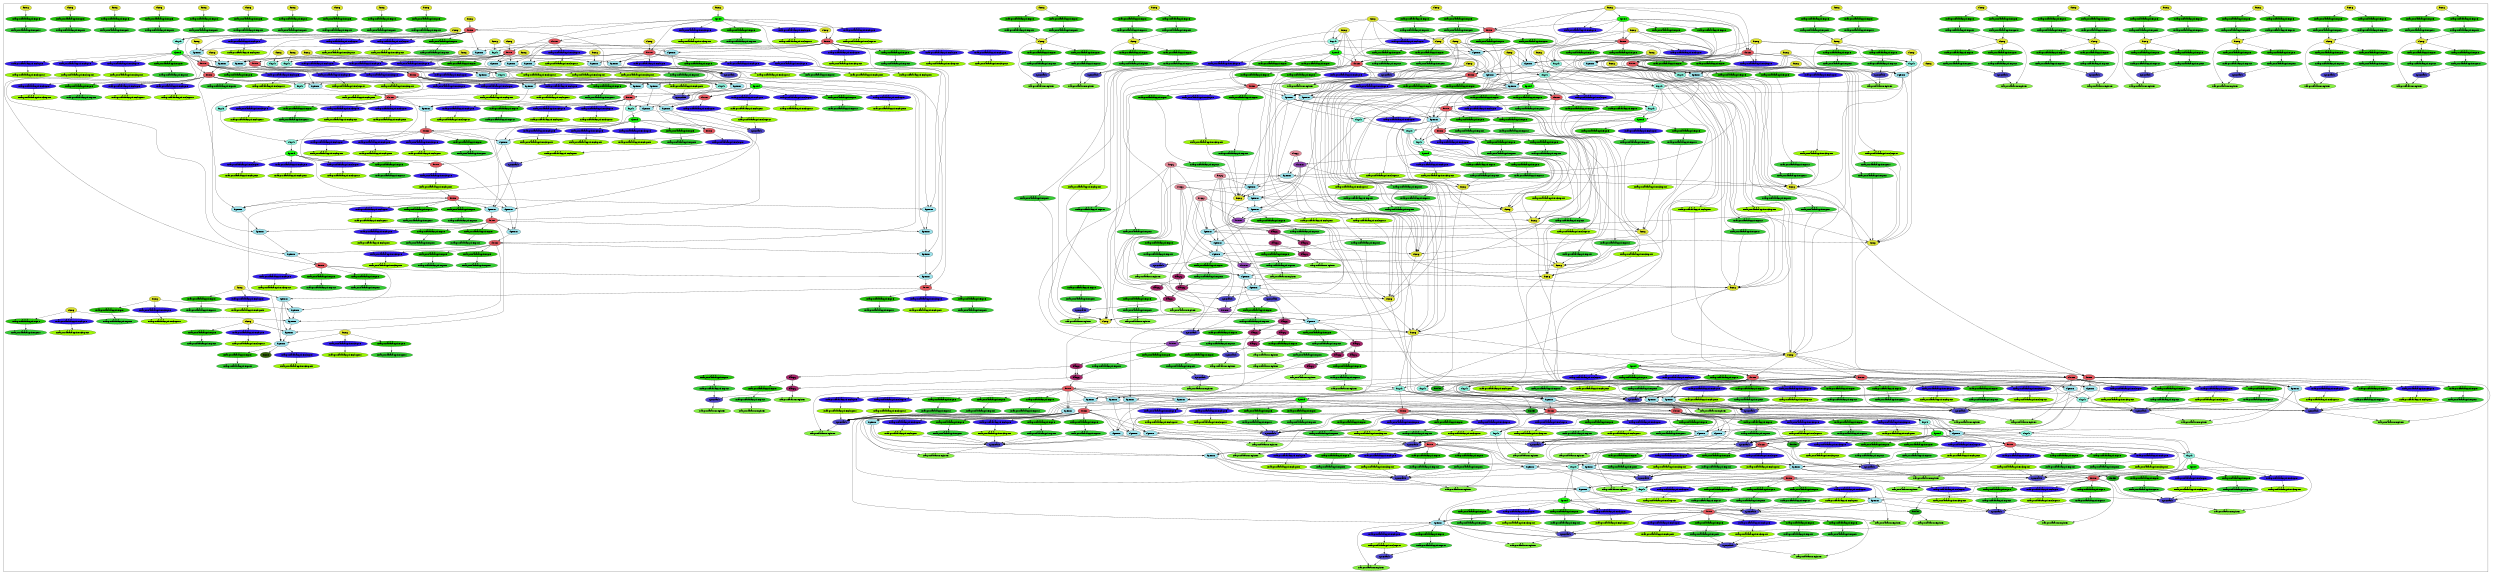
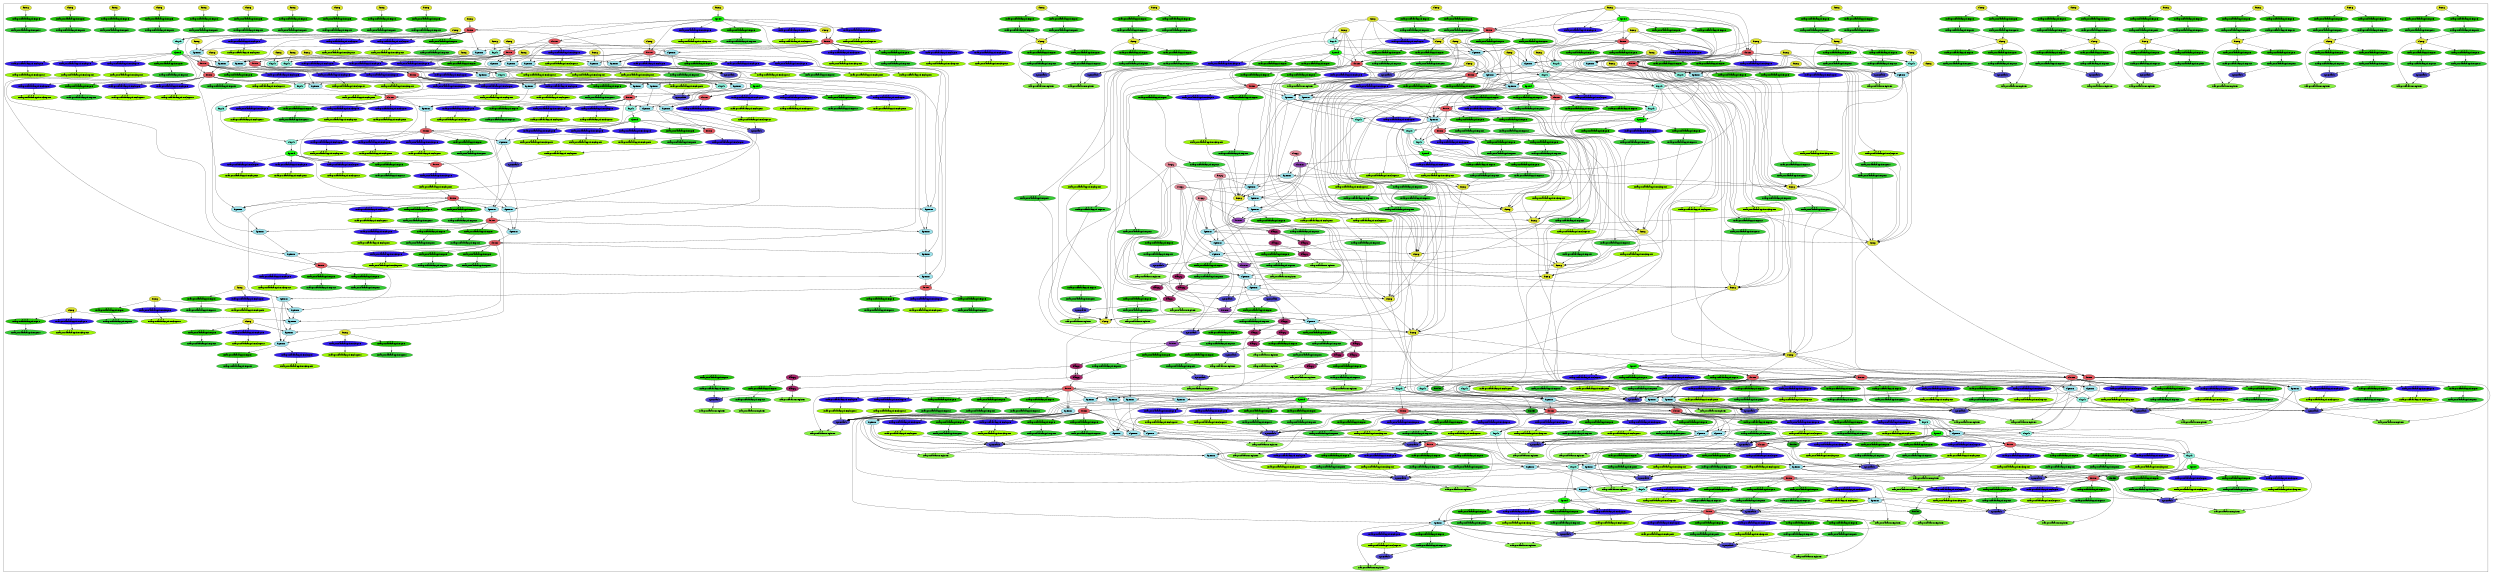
(266, 355) -> none
